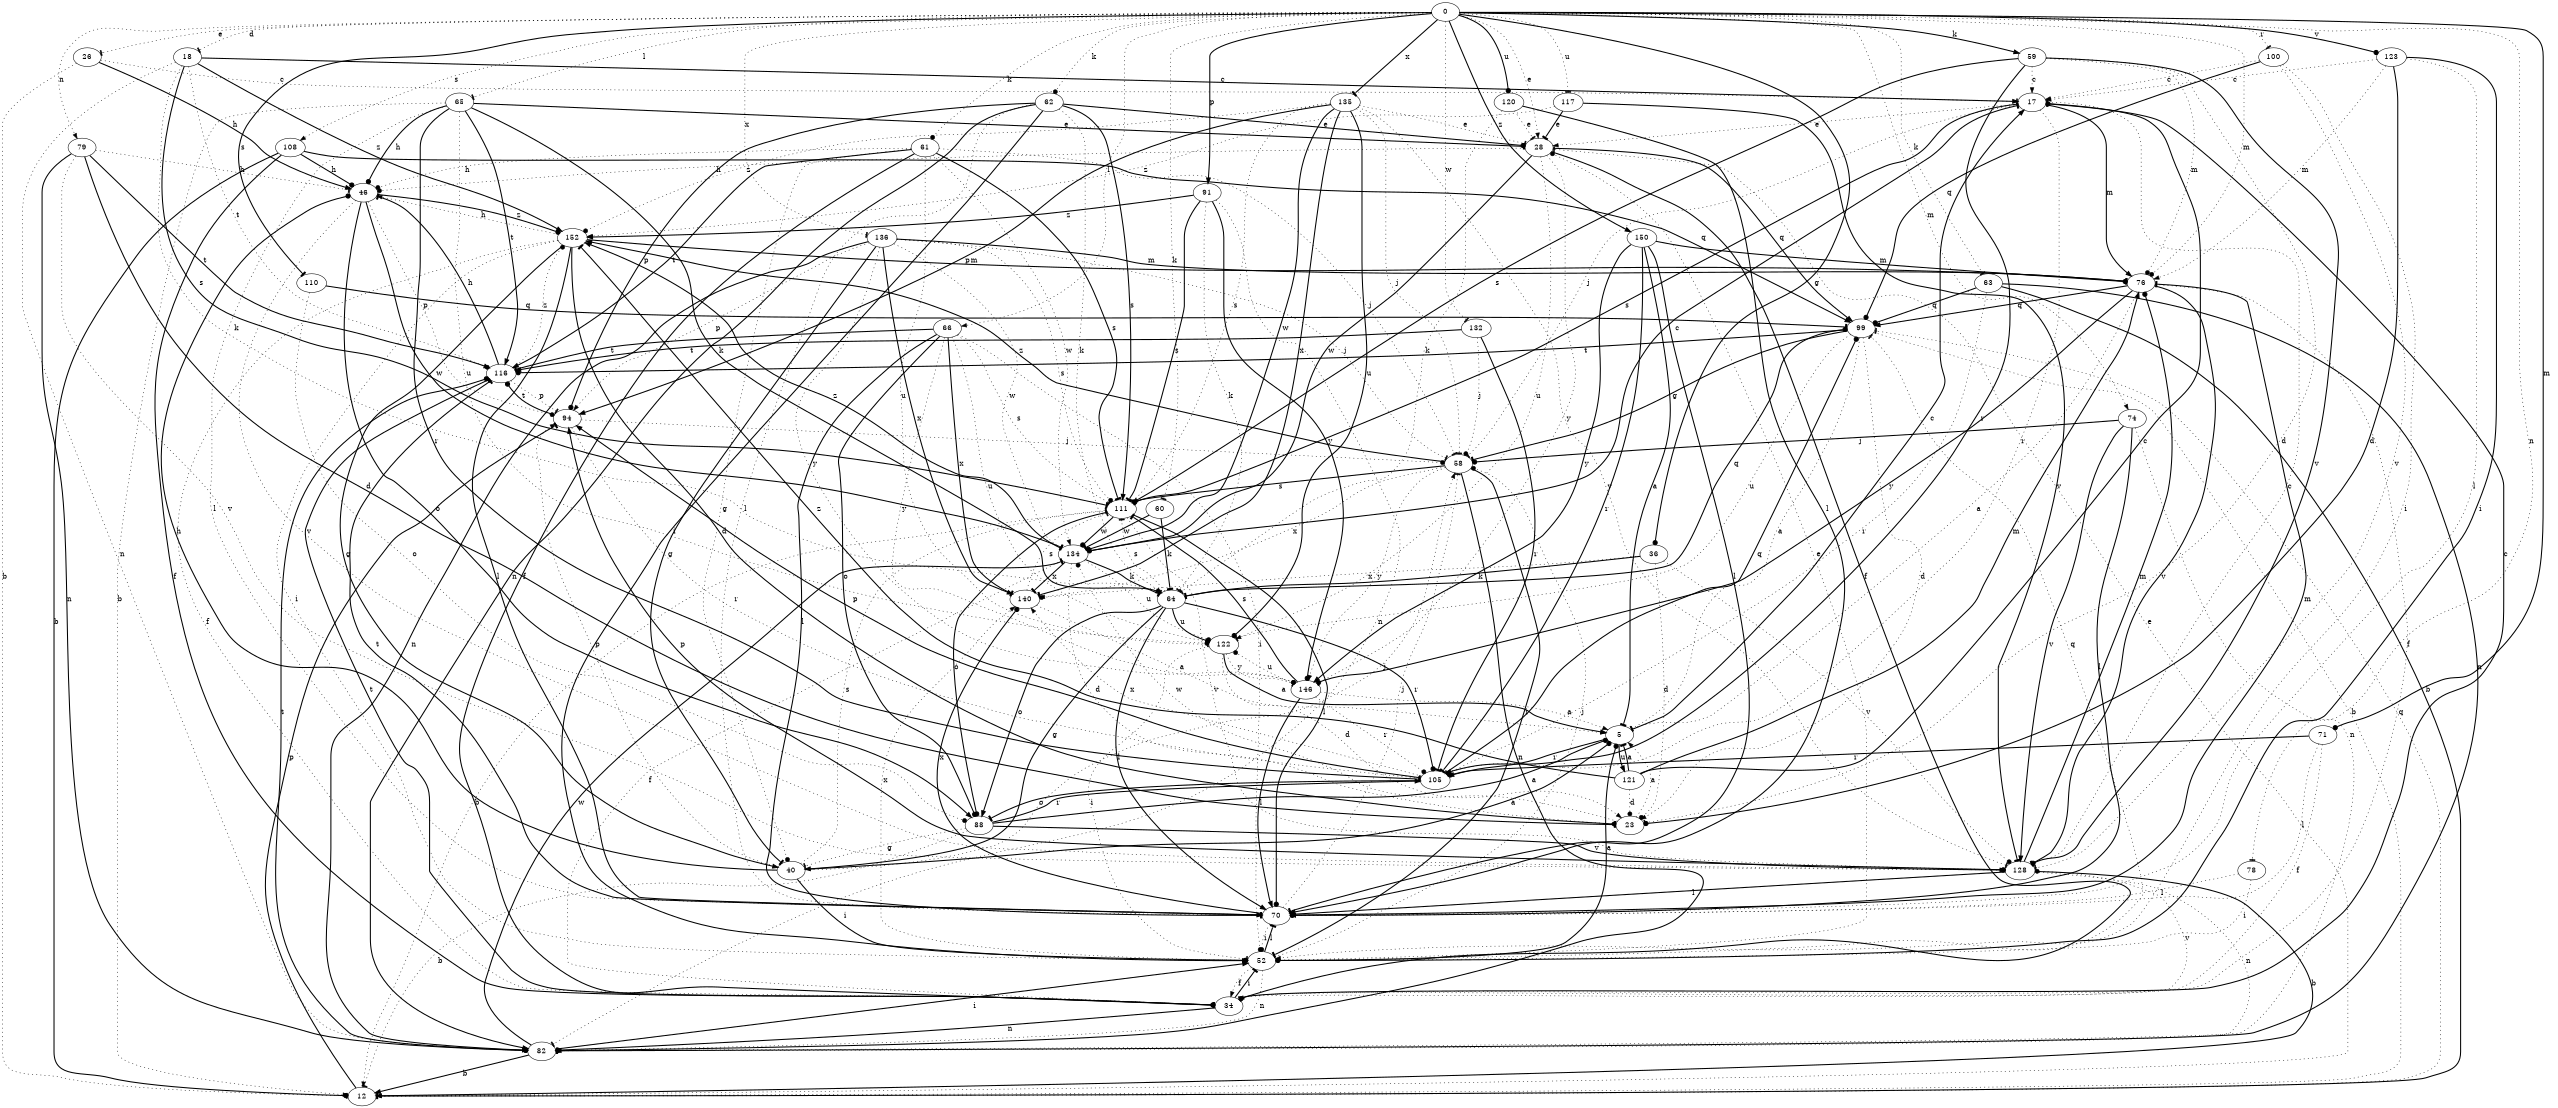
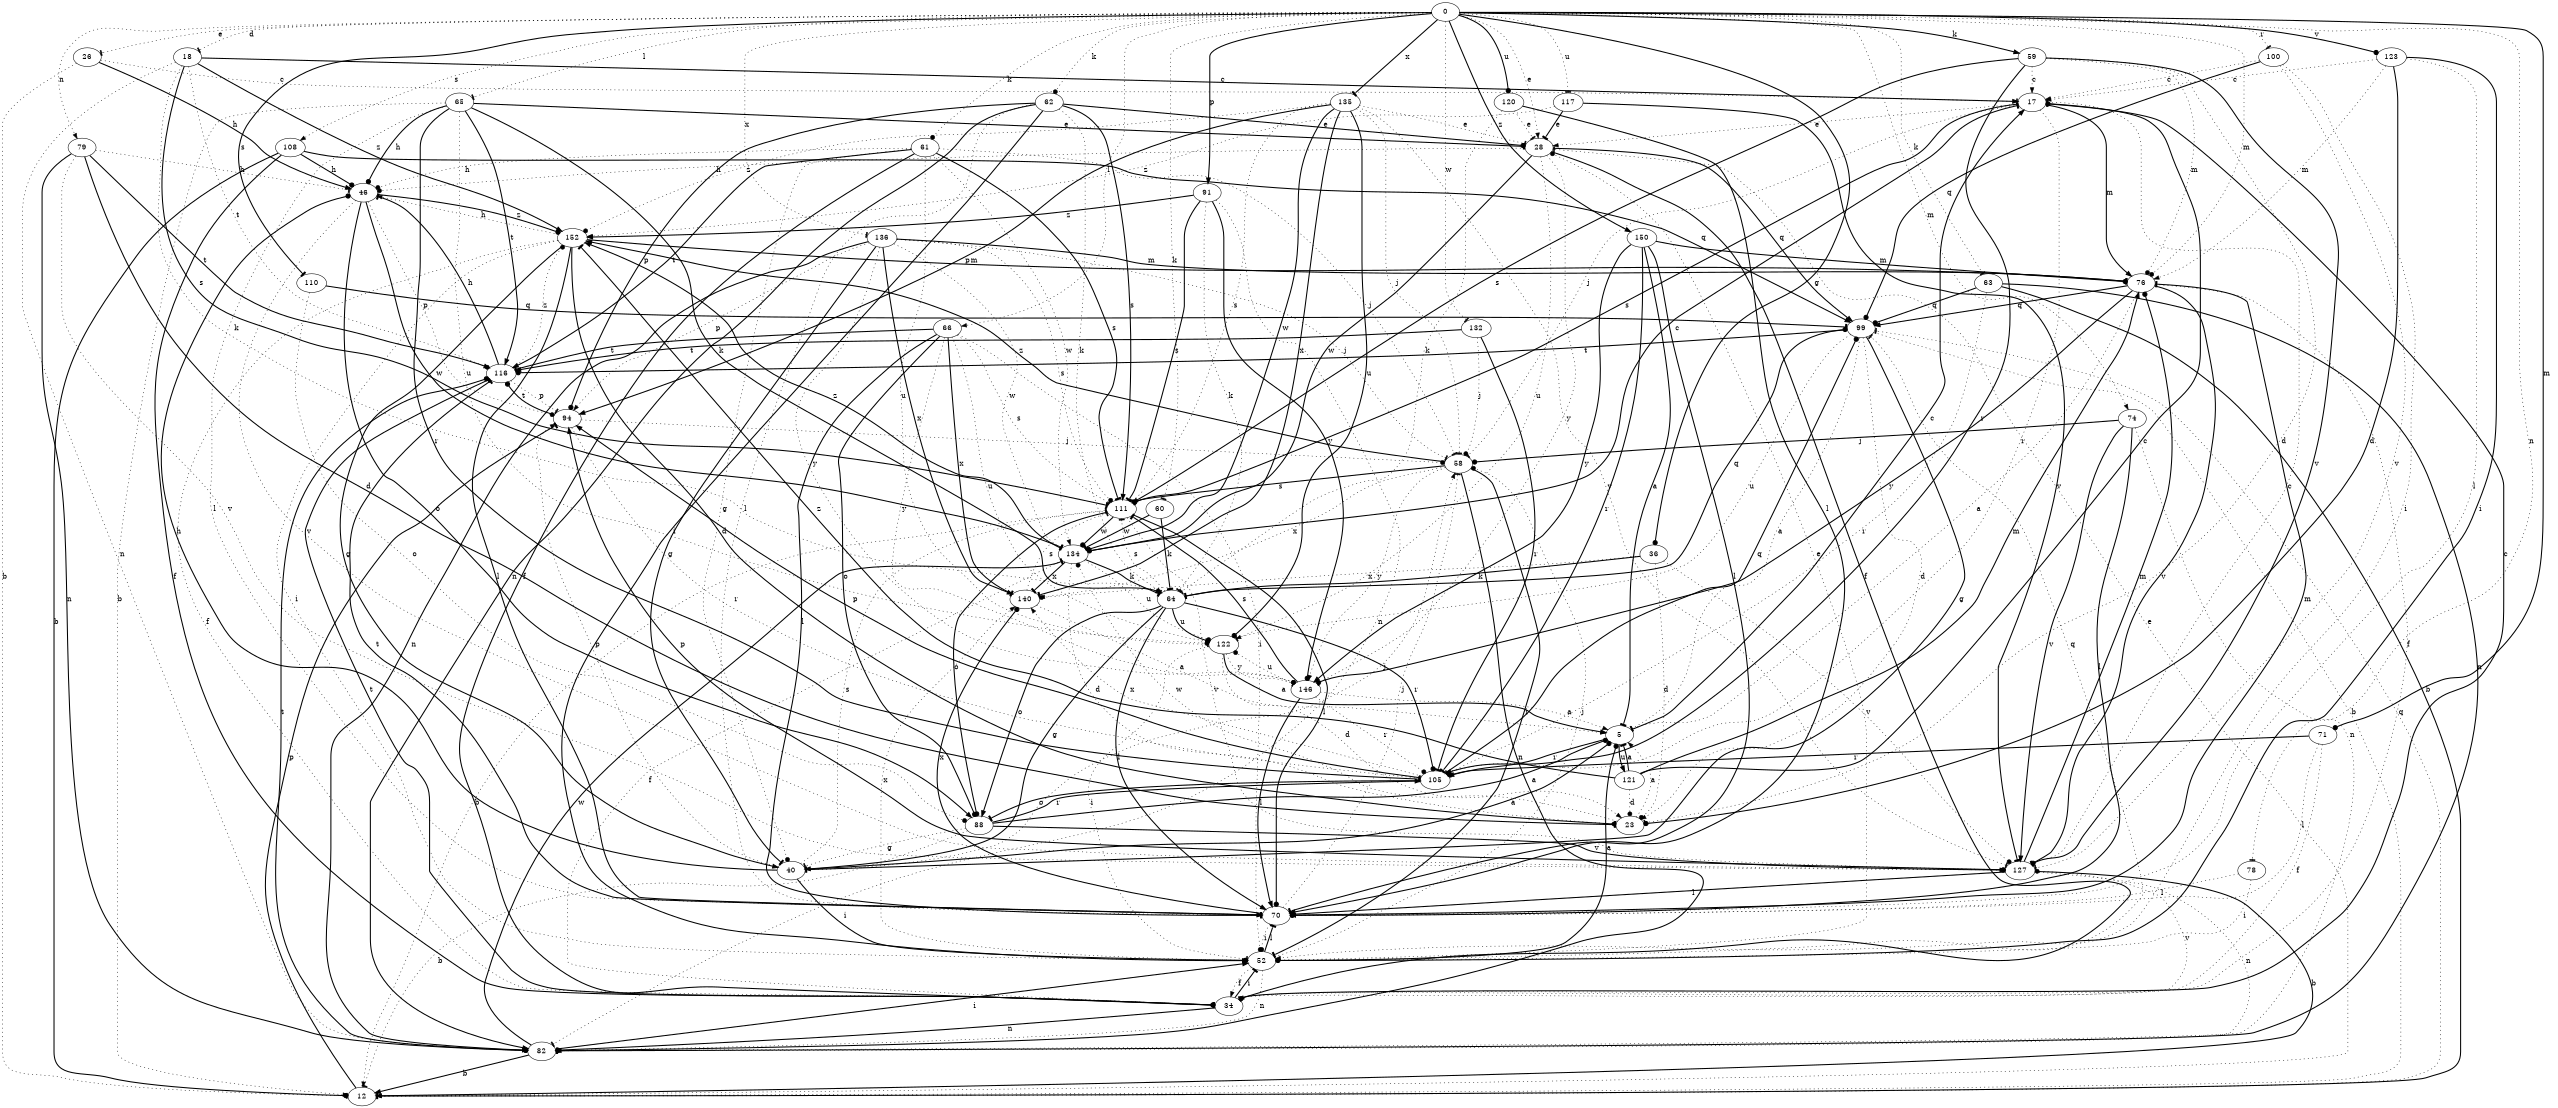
(1662, 398) -> (1648, 835)
(2020, 871) -> (2020, 871)
